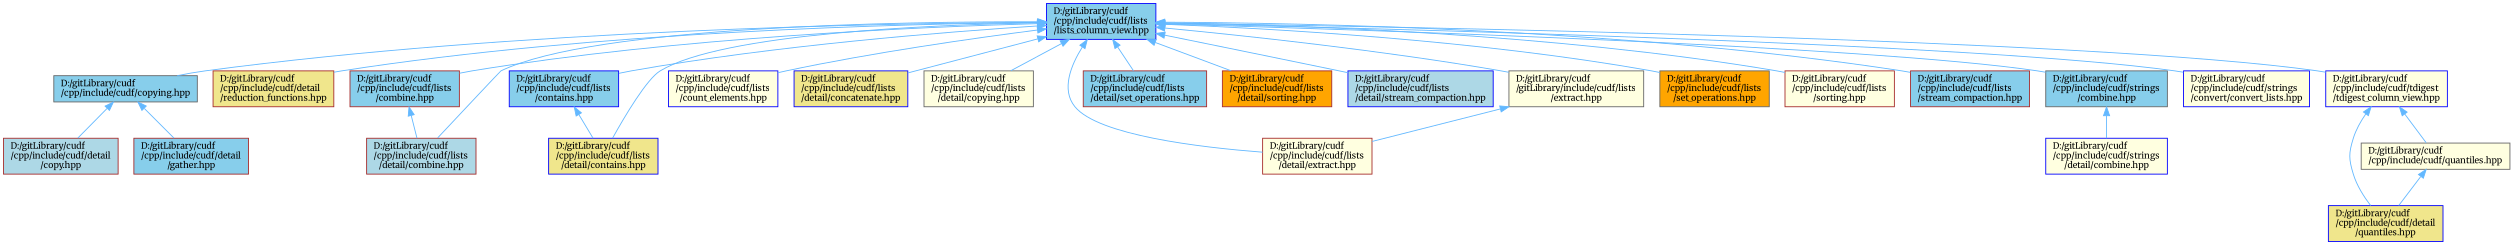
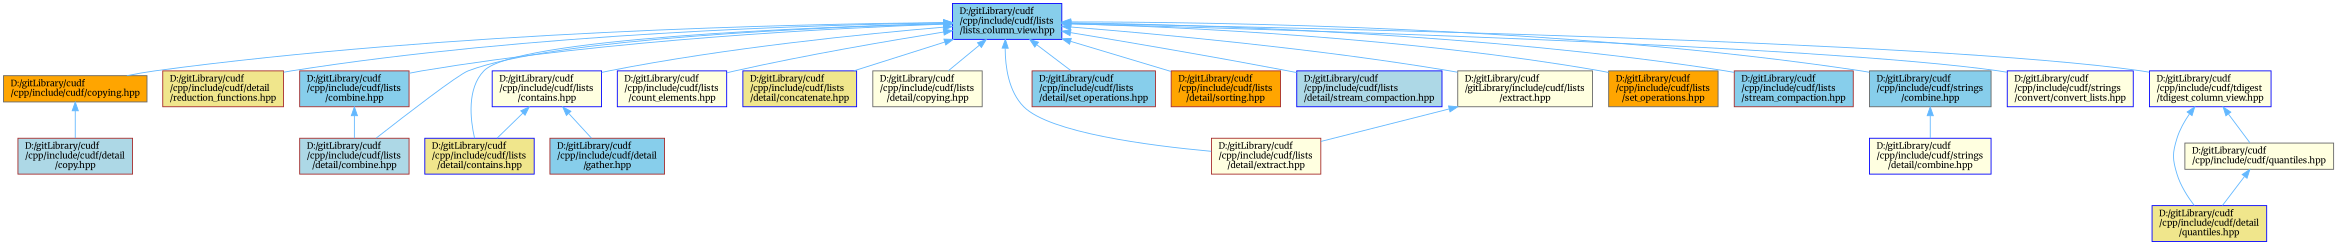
(126, 89) -> (75, 89)
(564, 89) -> (547, 89)
(1840, 89) -> none
(159, 123) -> (580, 126)
